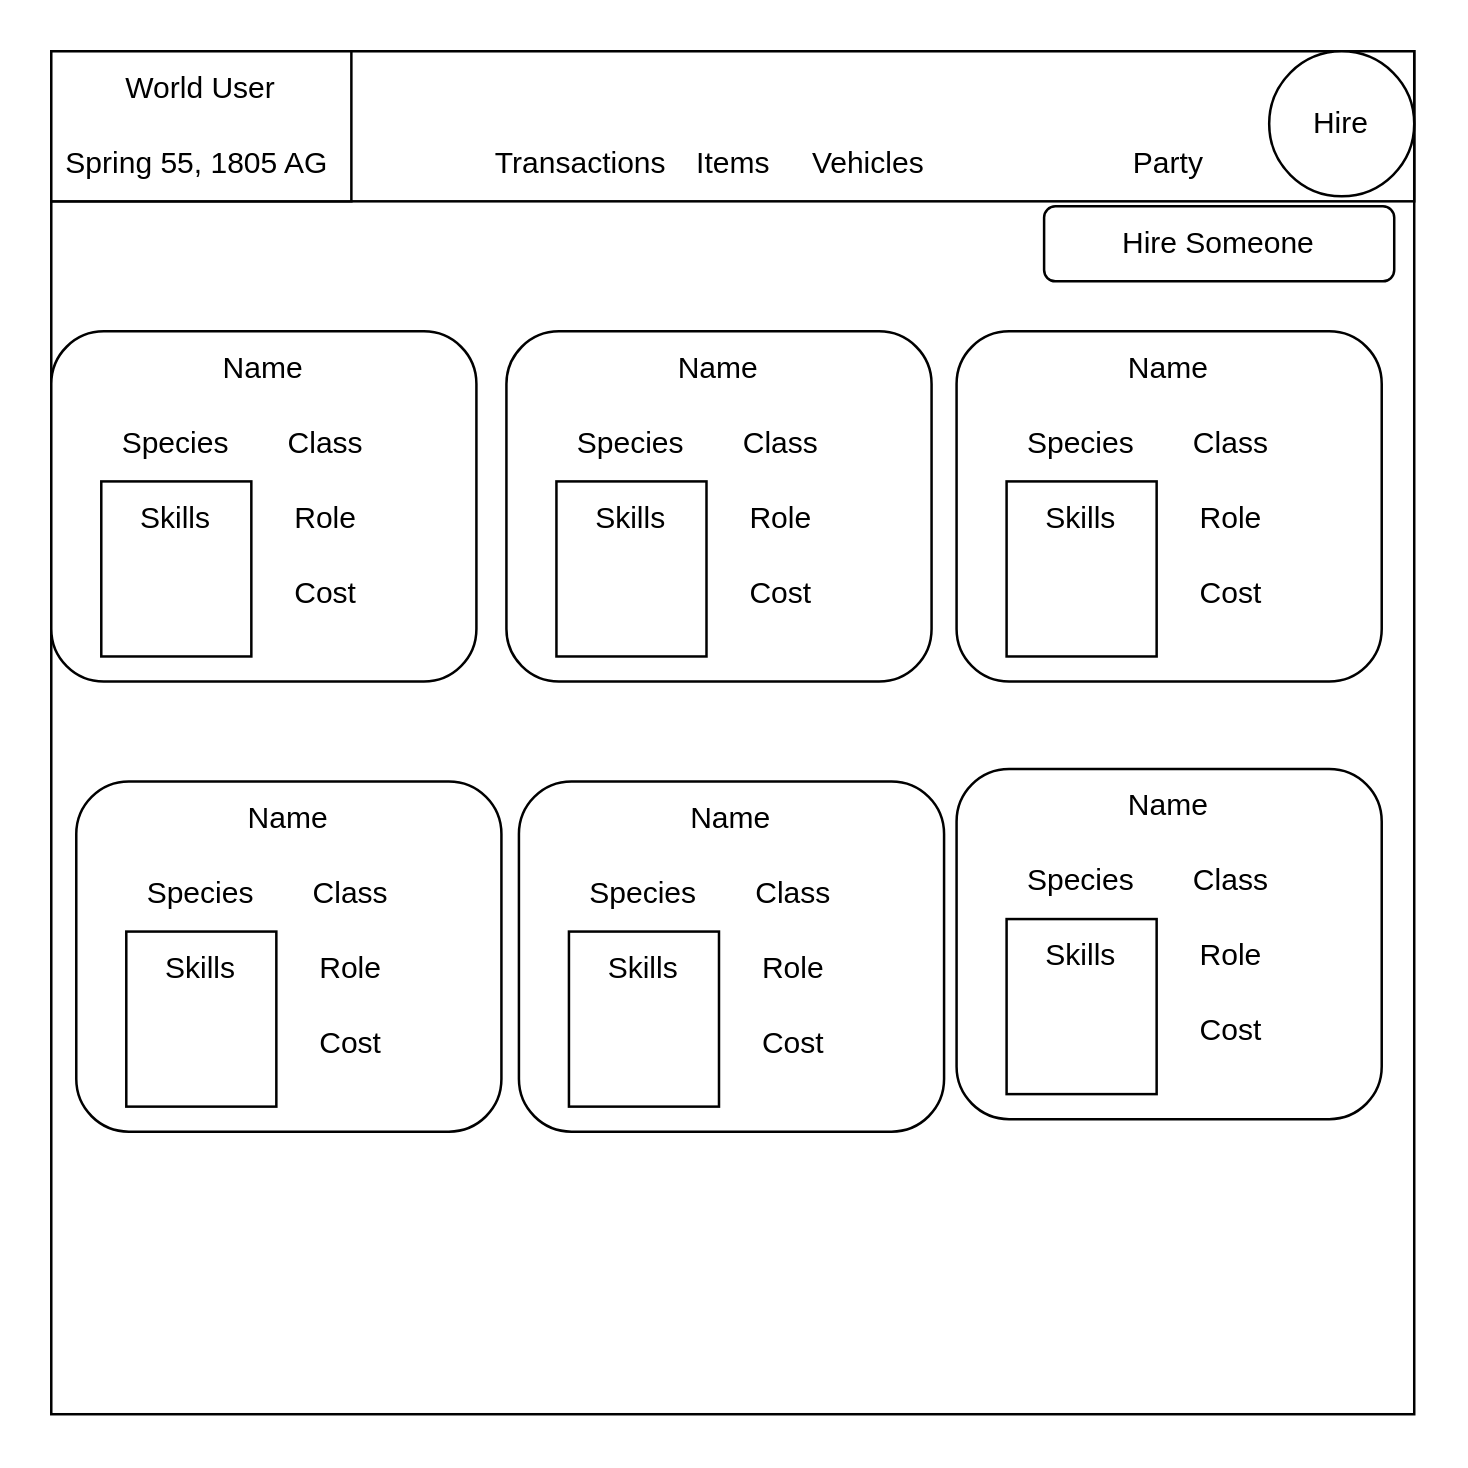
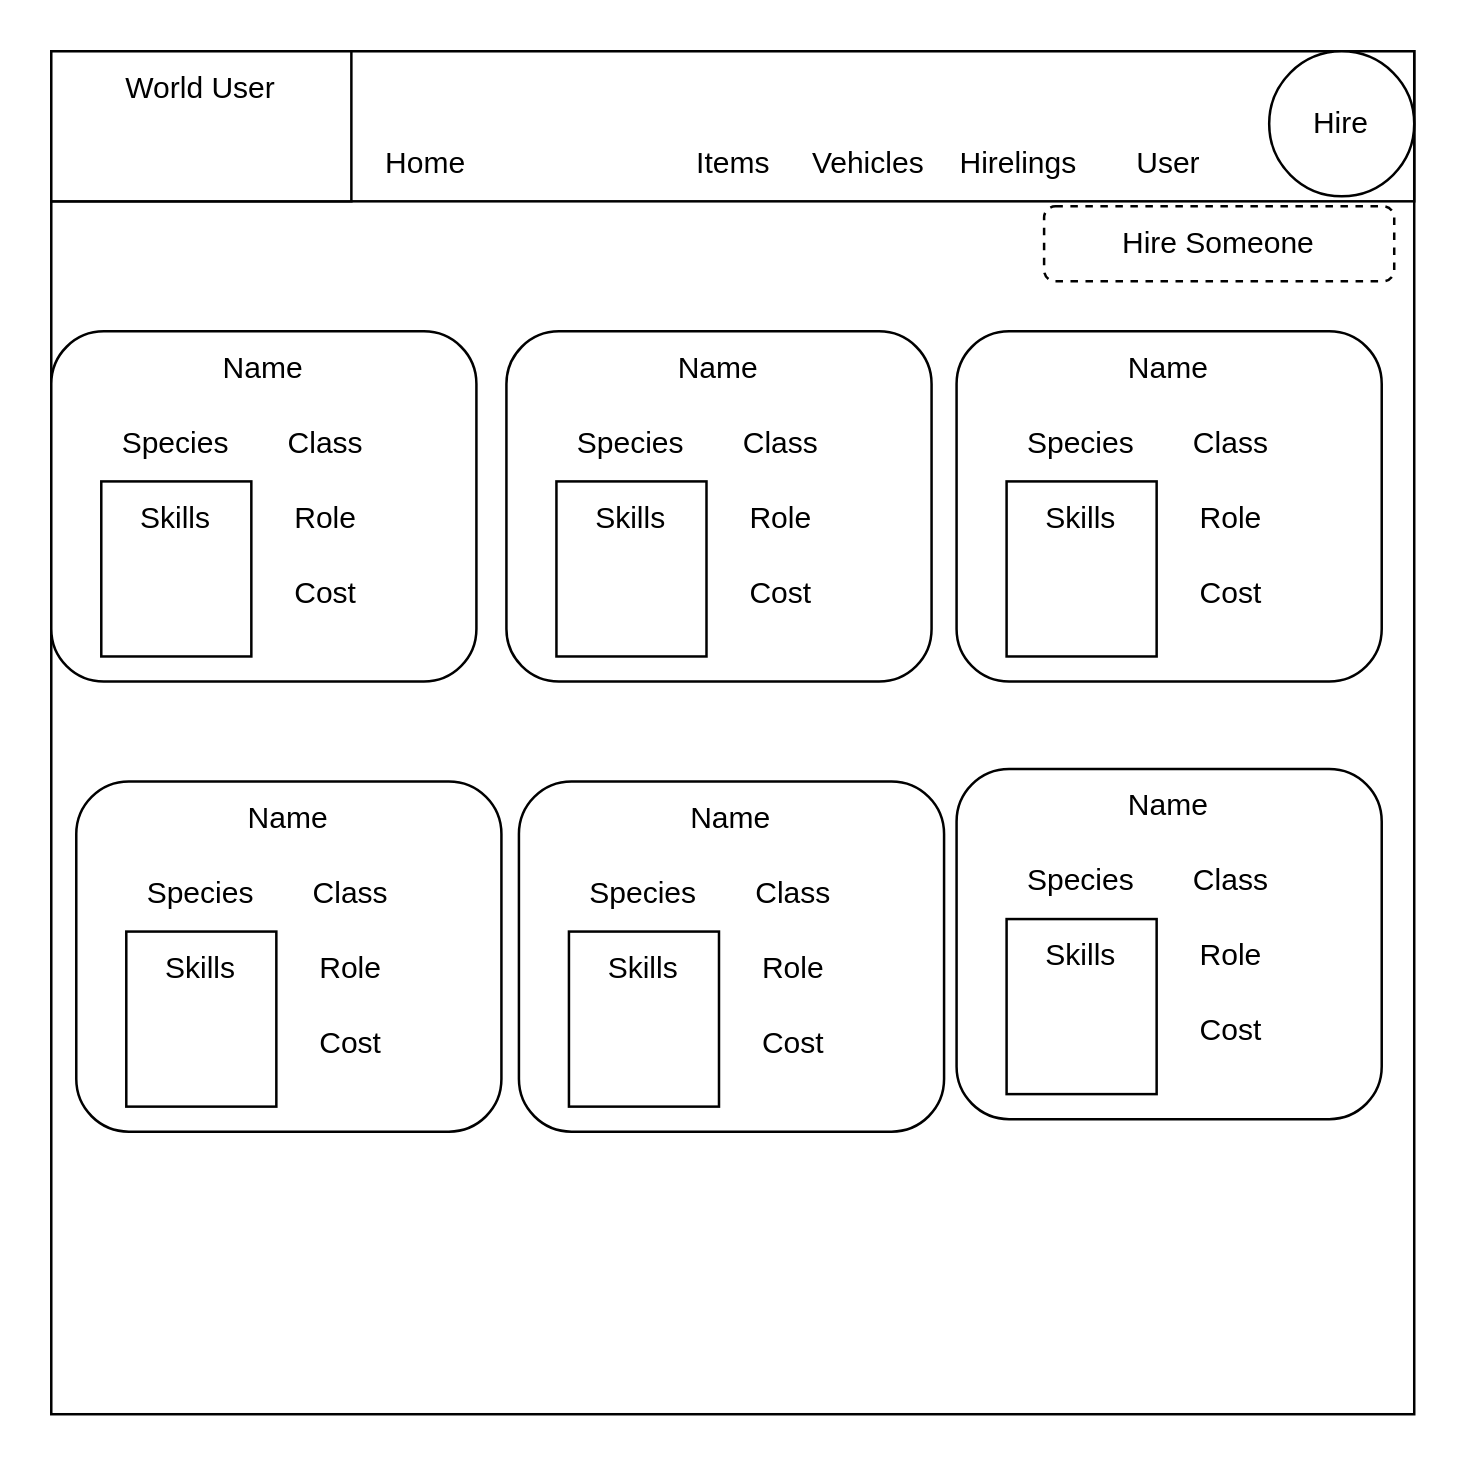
(198, 164) -> none
none -> (426, 164)
(581, 164) -> none
none -> (1019, 164)
(1169, 164) -> (1169, 164)
(1219, 244) -> (1219, 244)
